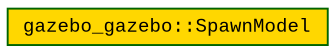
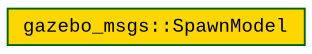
(168, 27) -> (156, 27)
